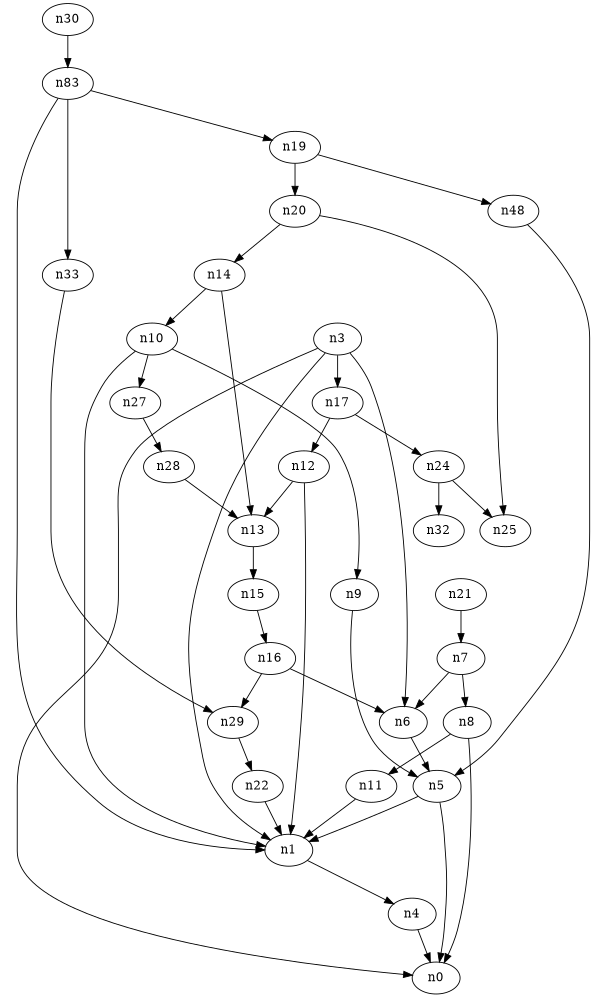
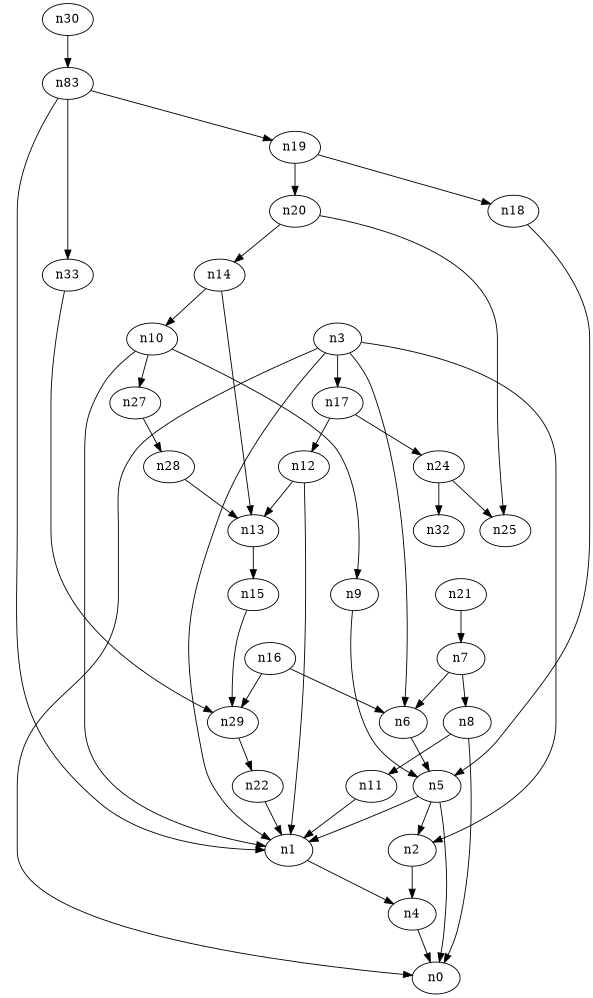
(513, 211) -> (513, 211)
(261, 622) -> (235, 653)
none -> (412, 850)
